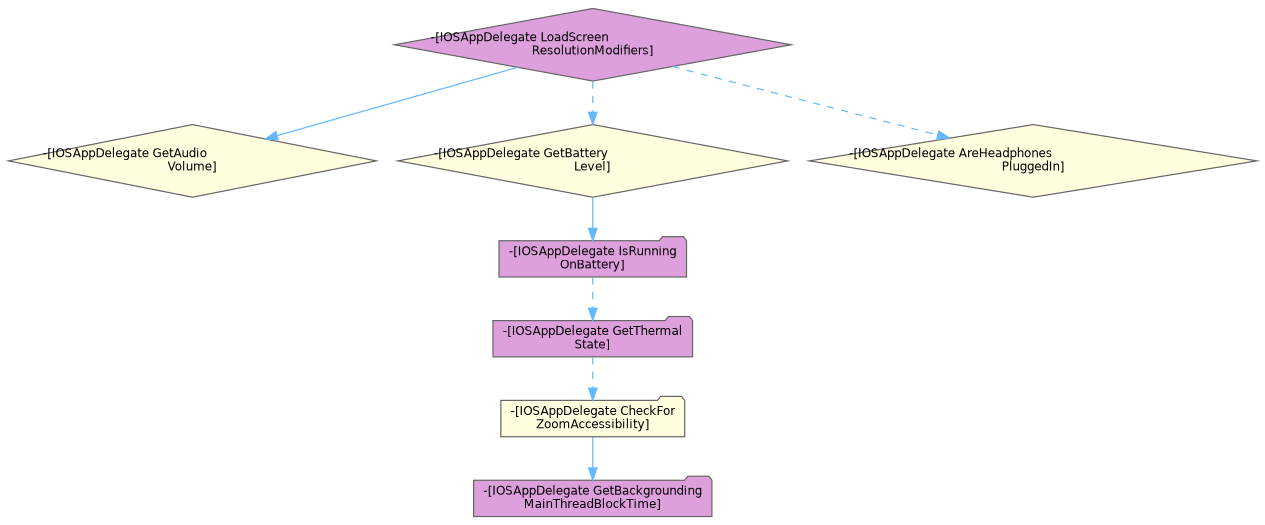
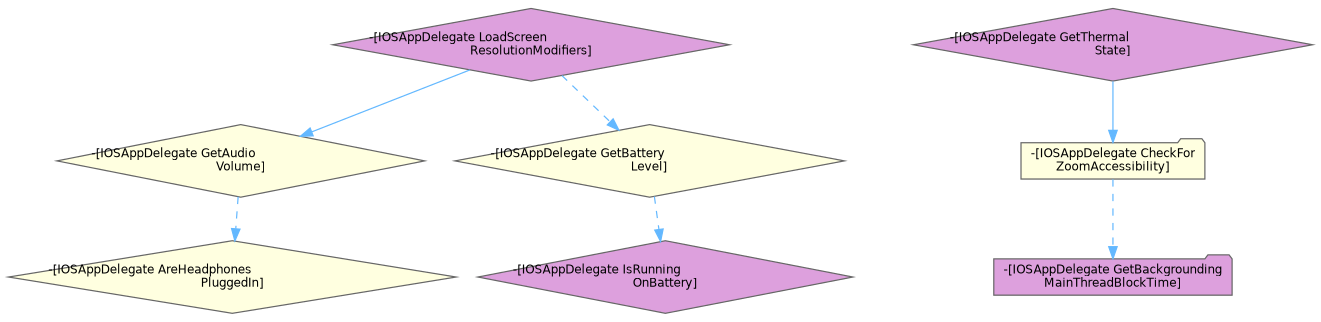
(805, 101) -> (237, 213)
(593, 213) -> (657, 213)
(593, 259) -> (665, 277)
(593, 293) -> none
(593, 339) -> (1113, 45)
(593, 372) -> (1113, 106)
(593, 452) -> (1113, 213)
